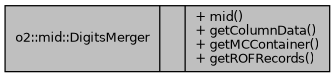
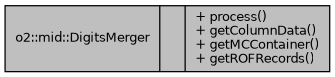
(219, 17) -> (231, 17)
